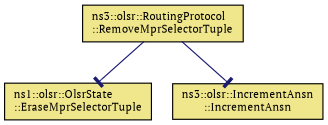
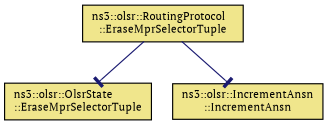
(163, 24) -> (163, 24)
(78, 102) -> (78, 102)
